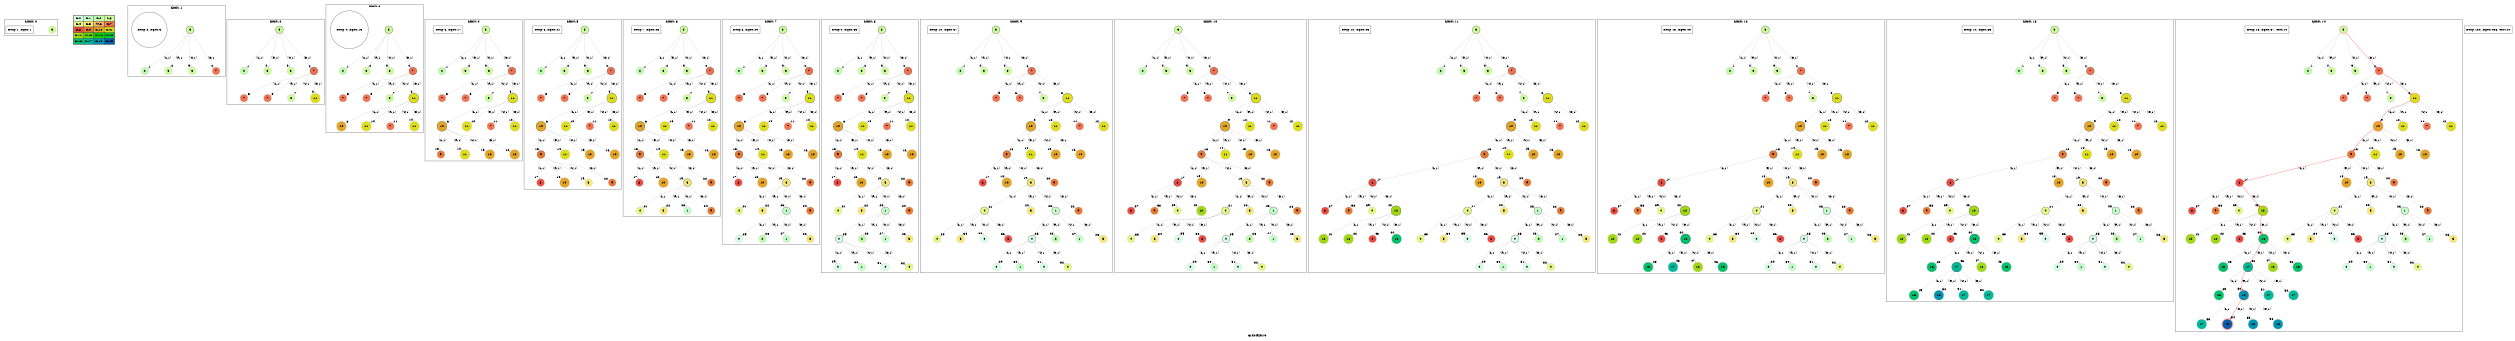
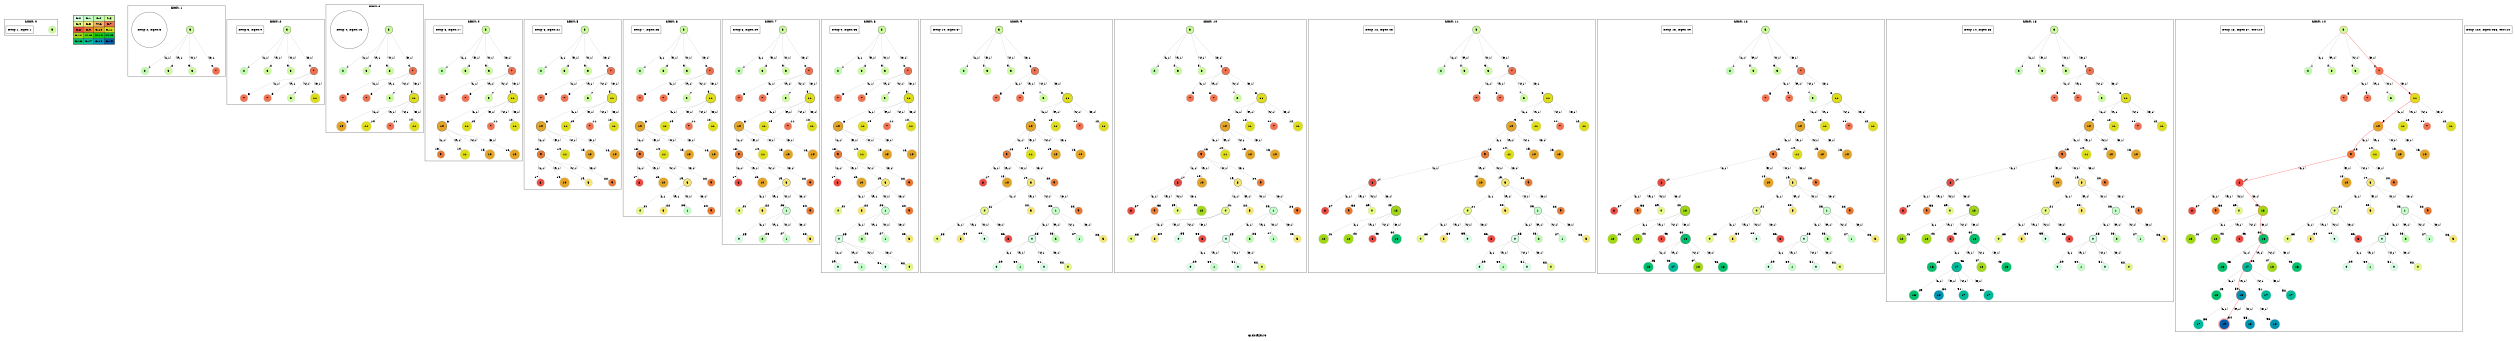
(109, 30) -> (109, 30)
none -> (250, 30)
